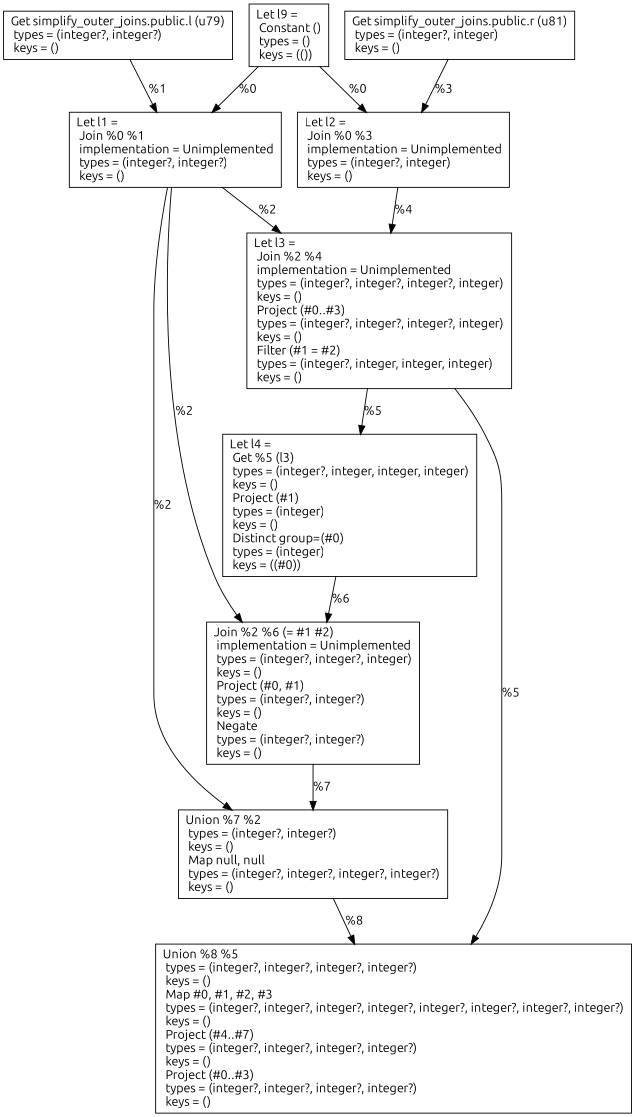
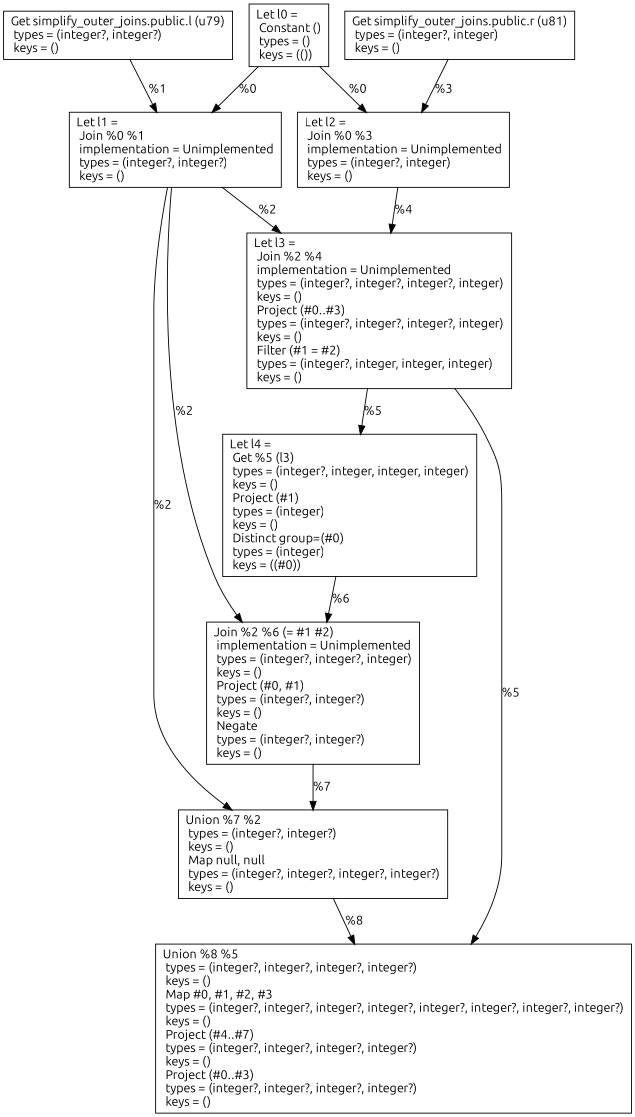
(289, 35) -> (289, 35)
